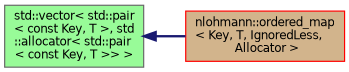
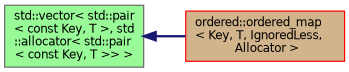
(265, 36) -> (265, 36)
